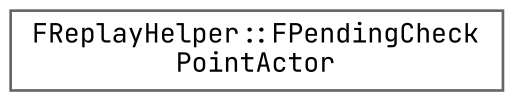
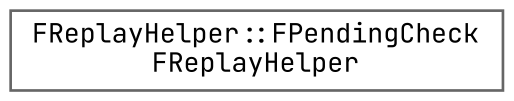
(257, 51) -> (257, 51)
